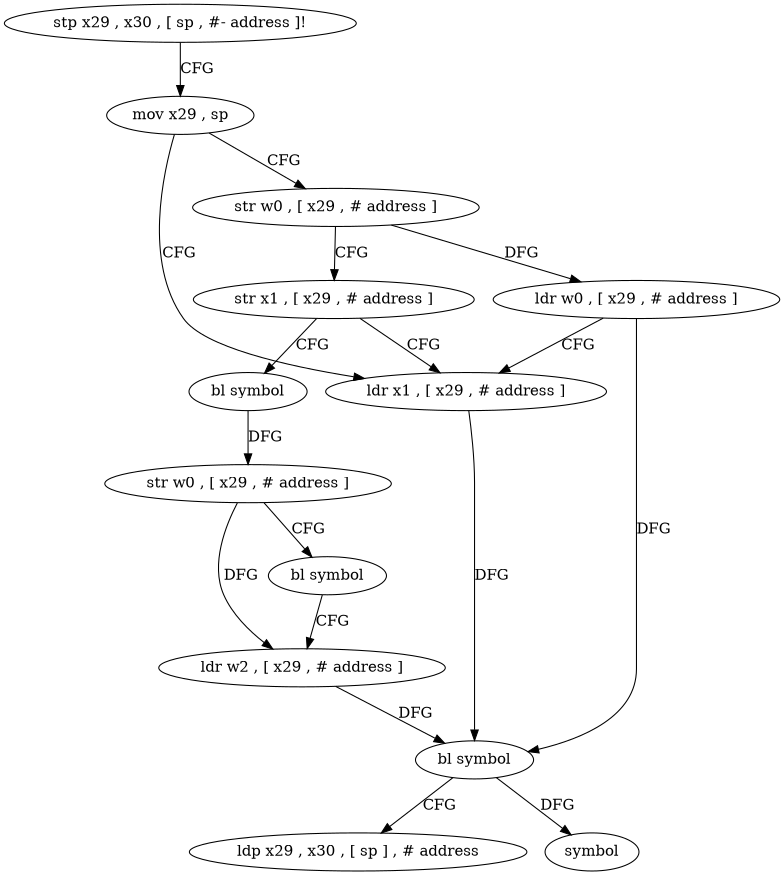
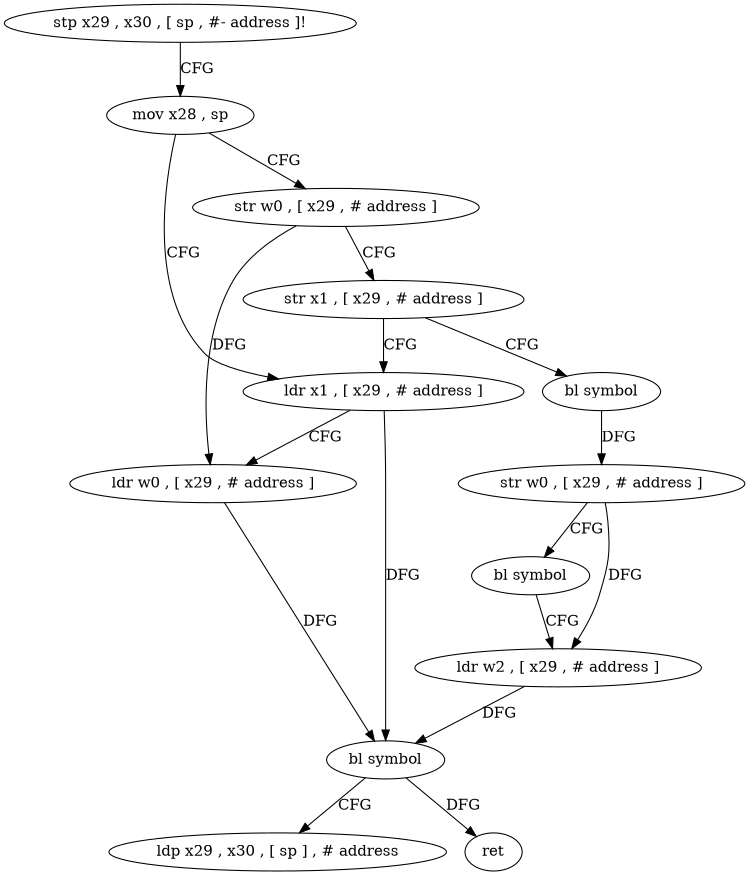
(180, 115) -> (180, 115)
(556, 343) -> (303, 435)
(592, 852) -> (494, 852)
